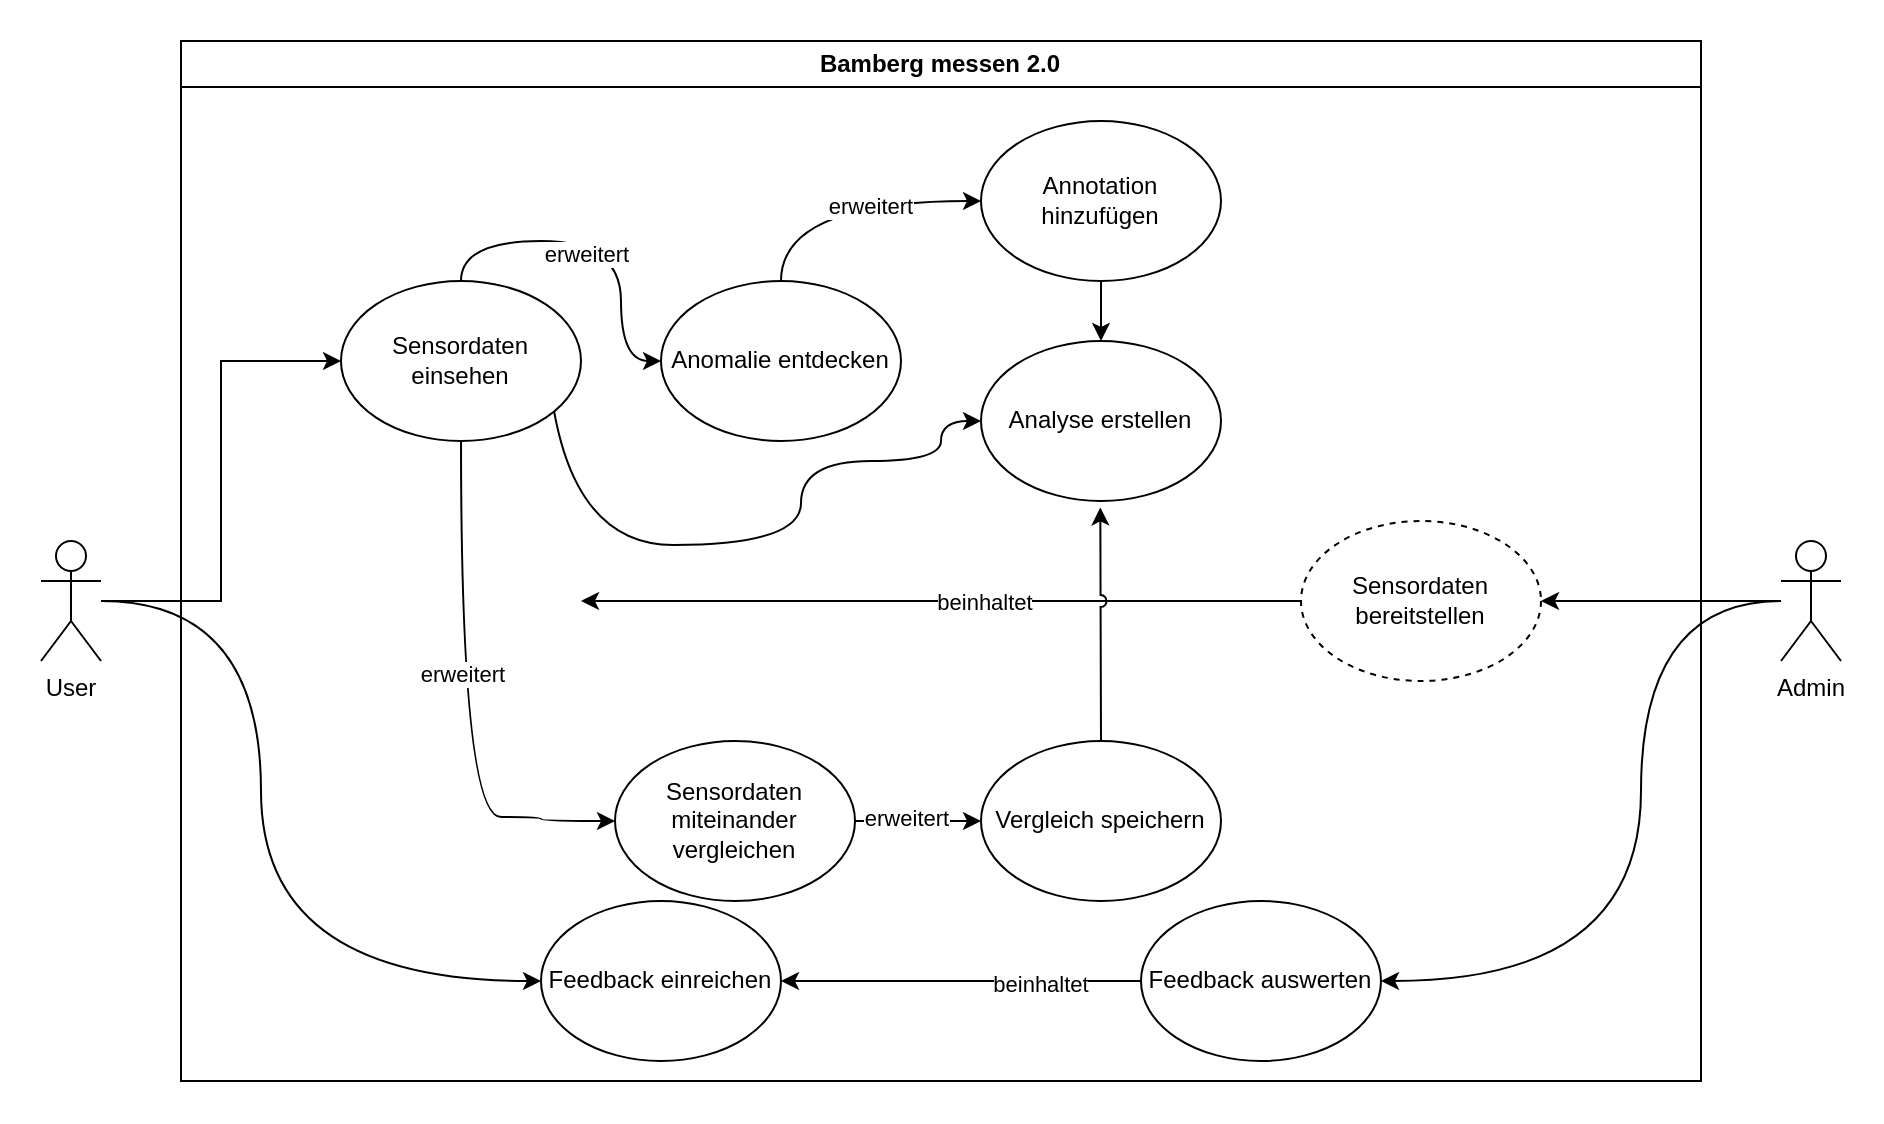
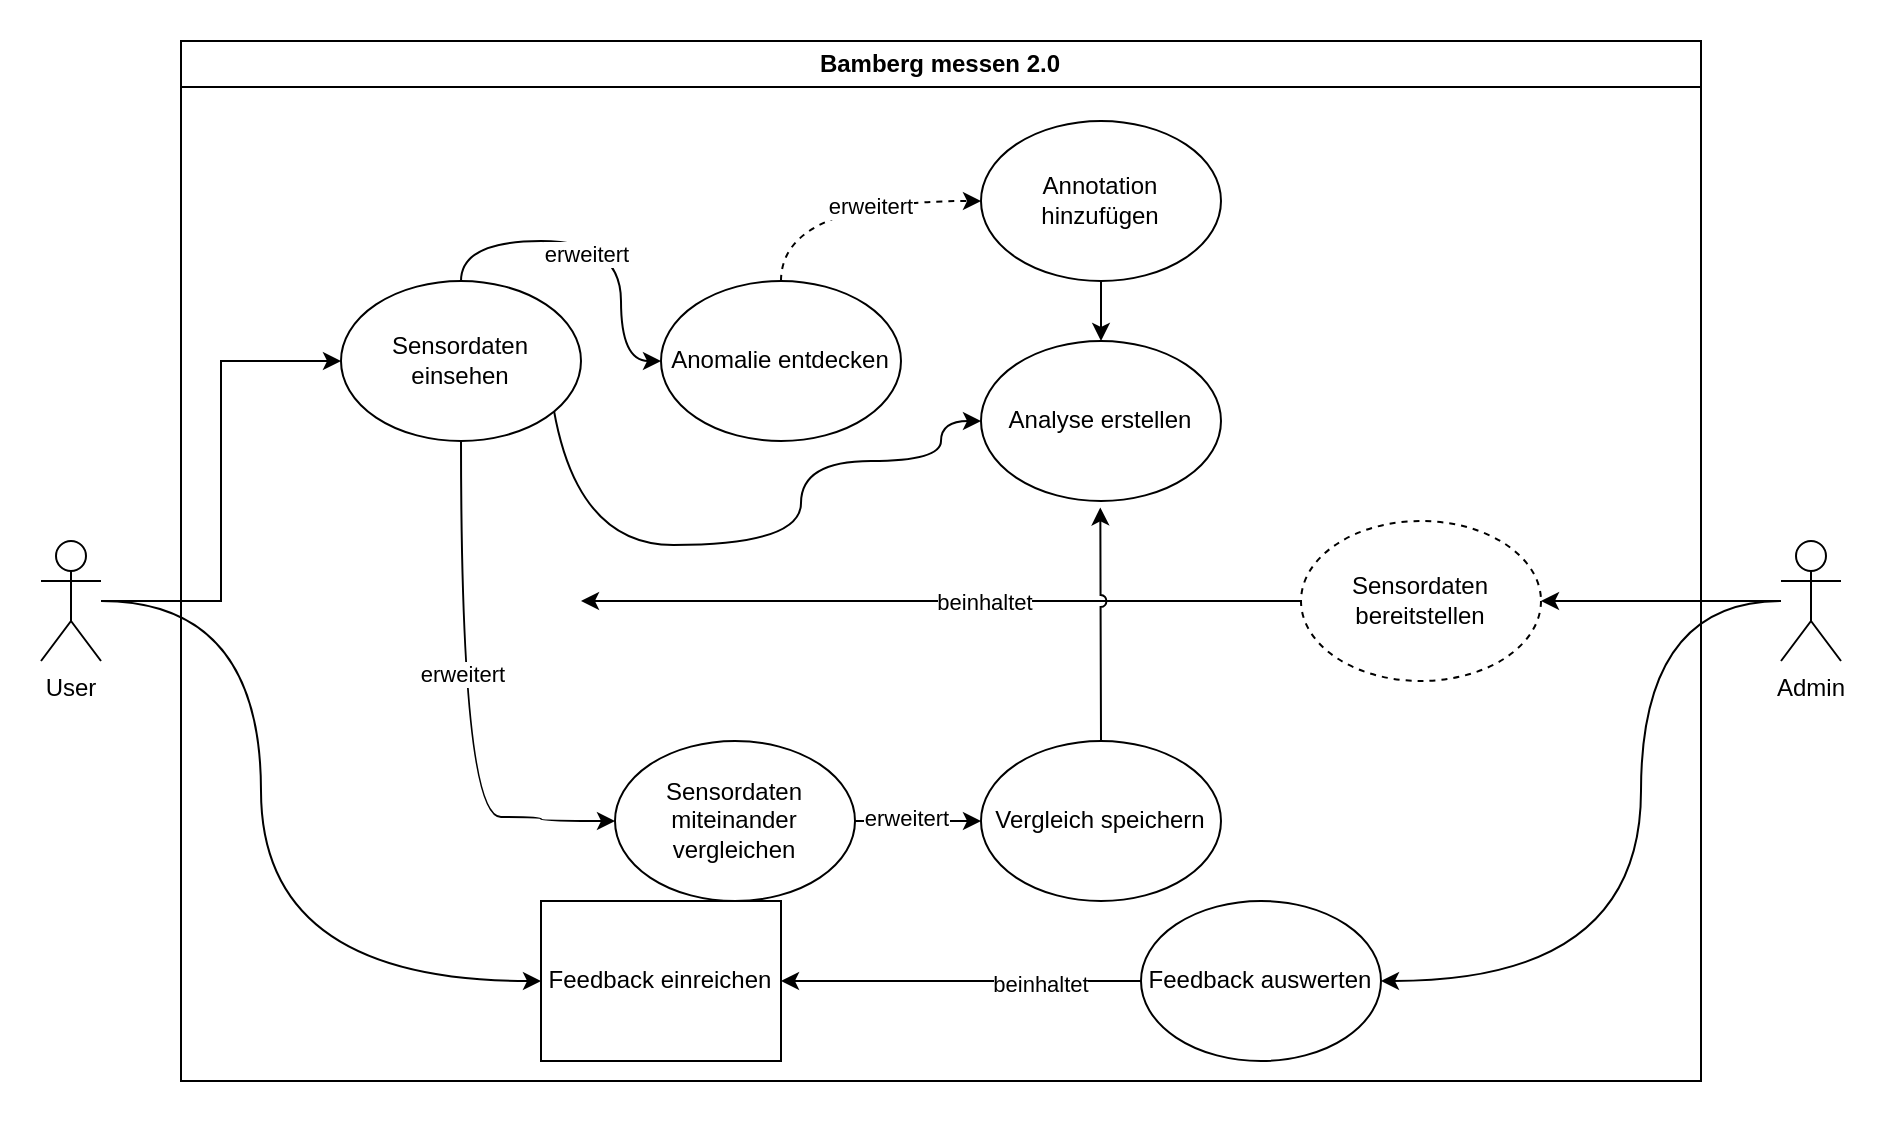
(798, 240) -> (798, 240)
(661, 981) -> (661, 981)
